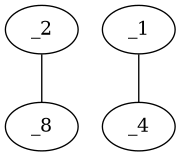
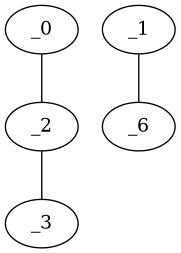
none -> (42, 30)
(42, 127) -> (42, 224)
(139, 127) -> (139, 127)
